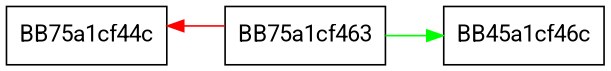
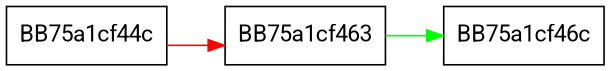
(204, 26) -> (187, 45)
(524, 36) -> (524, 36)
